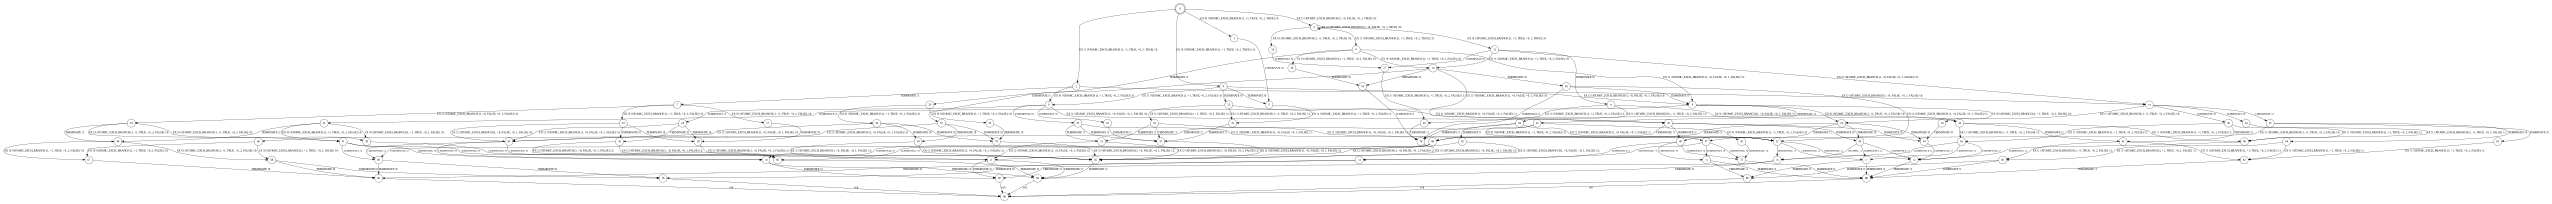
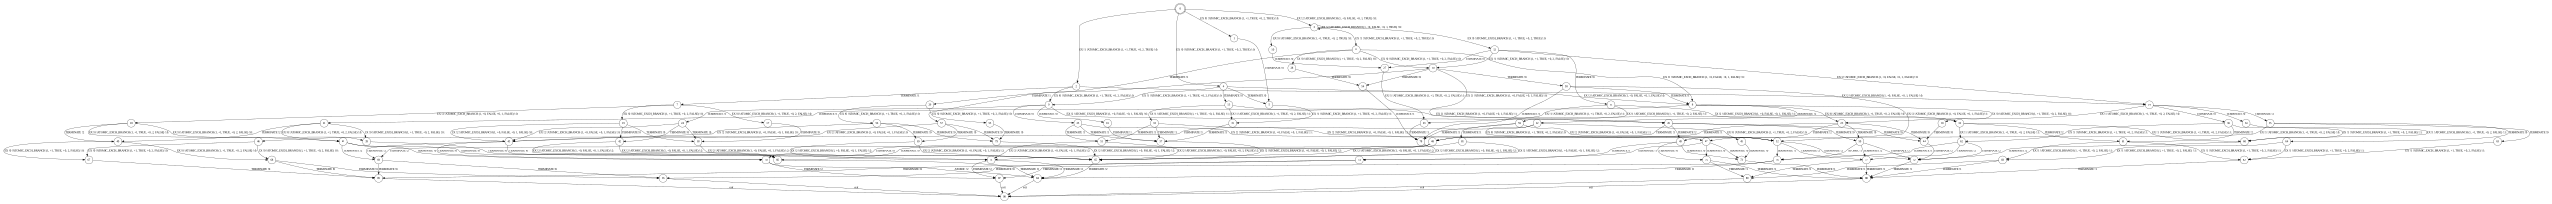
(961, 169) -> (961, 169)
